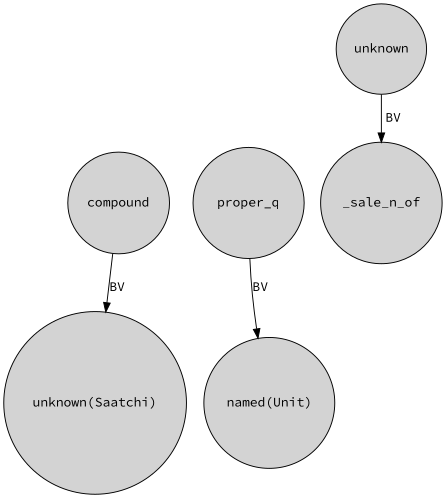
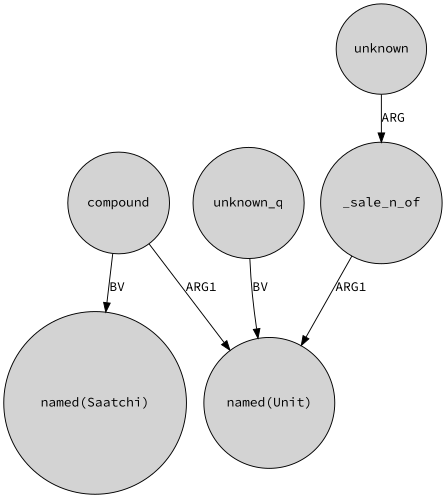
(393, 118) -> (393, 118)
(249, 203) -> (249, 203)
none -> (187, 293)
none -> (329, 296)
(95, 403) -> (95, 403)
